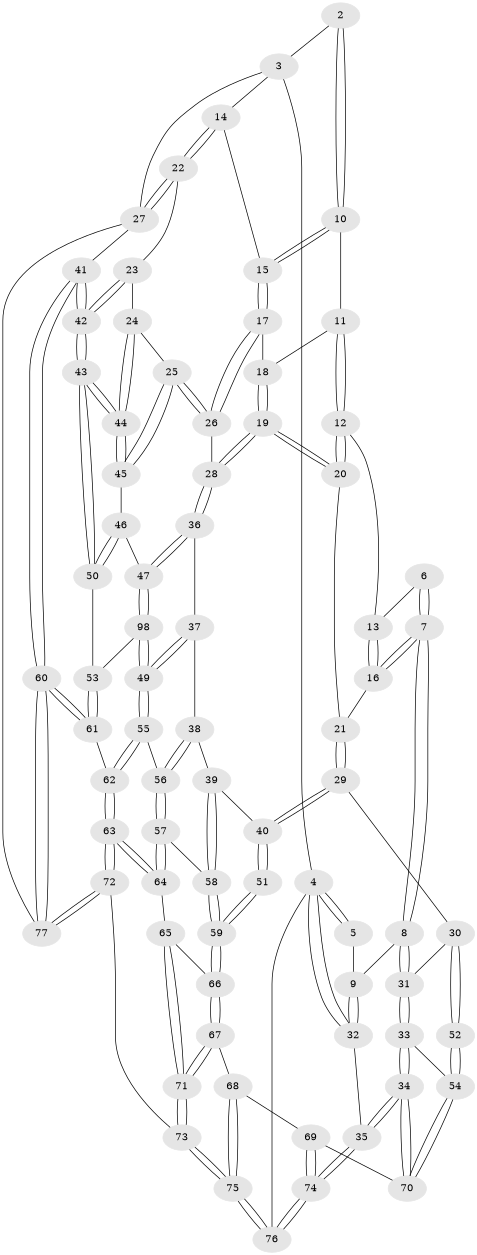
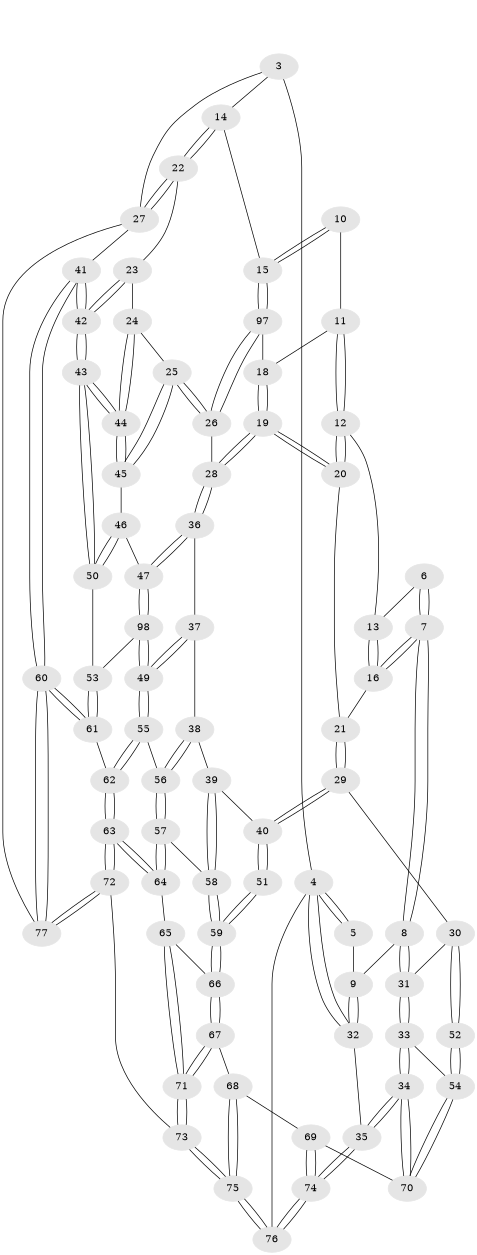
(341, 16) -> none
(263, 322) -> (263, 322)
